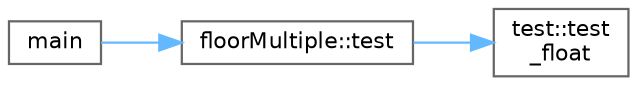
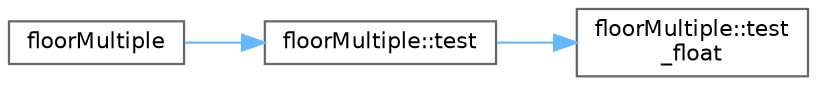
(55, 43) -> (97, 43)
(561, 43) -> (692, 43)
